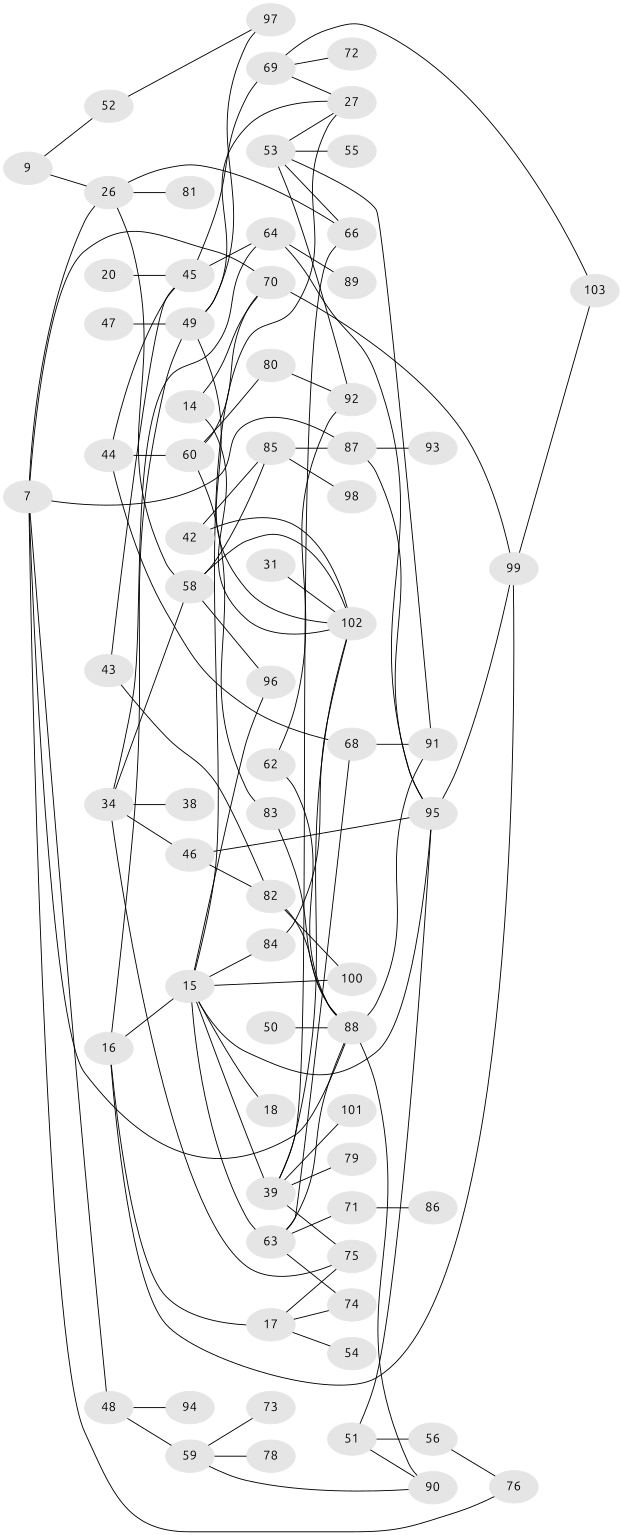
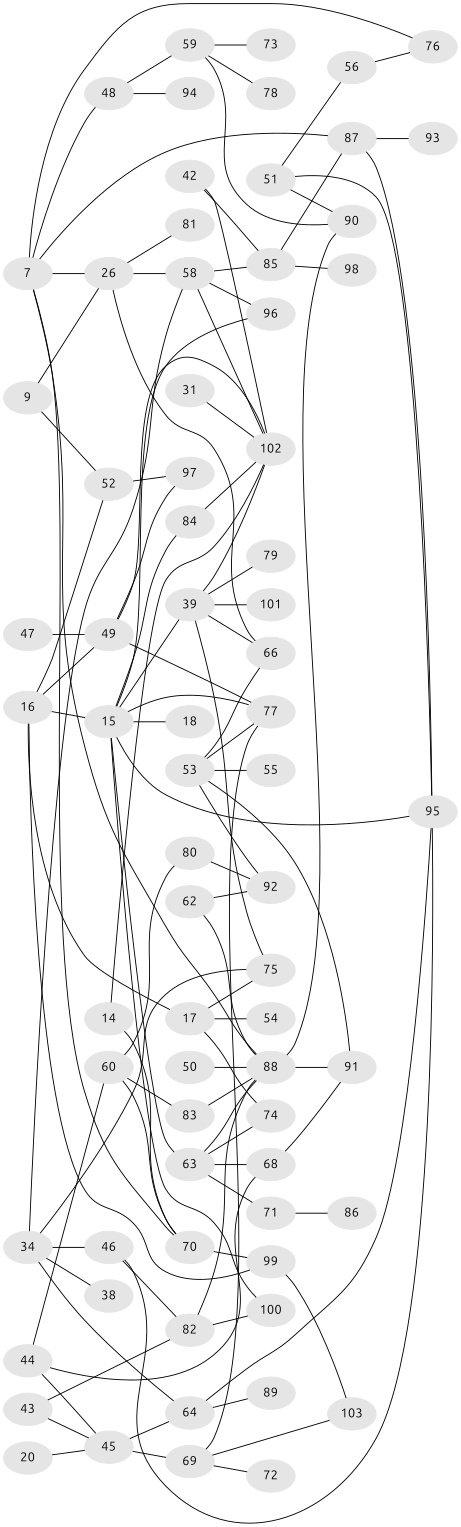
(352, 103) -> (271, 712)
none -> (72, 597)
(482, 694) -> none
